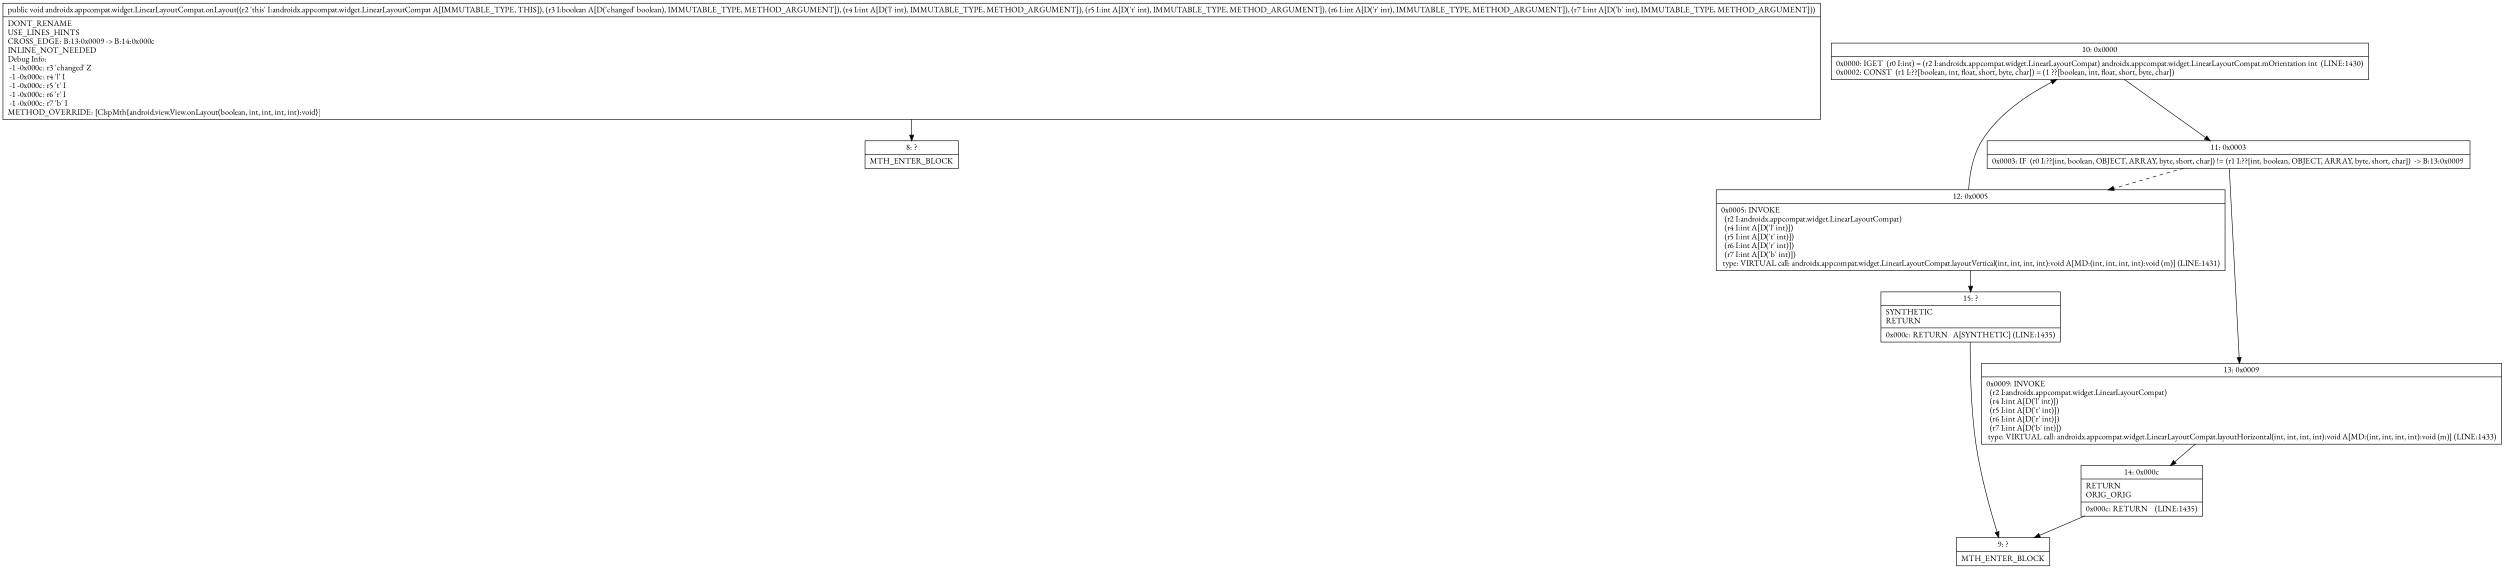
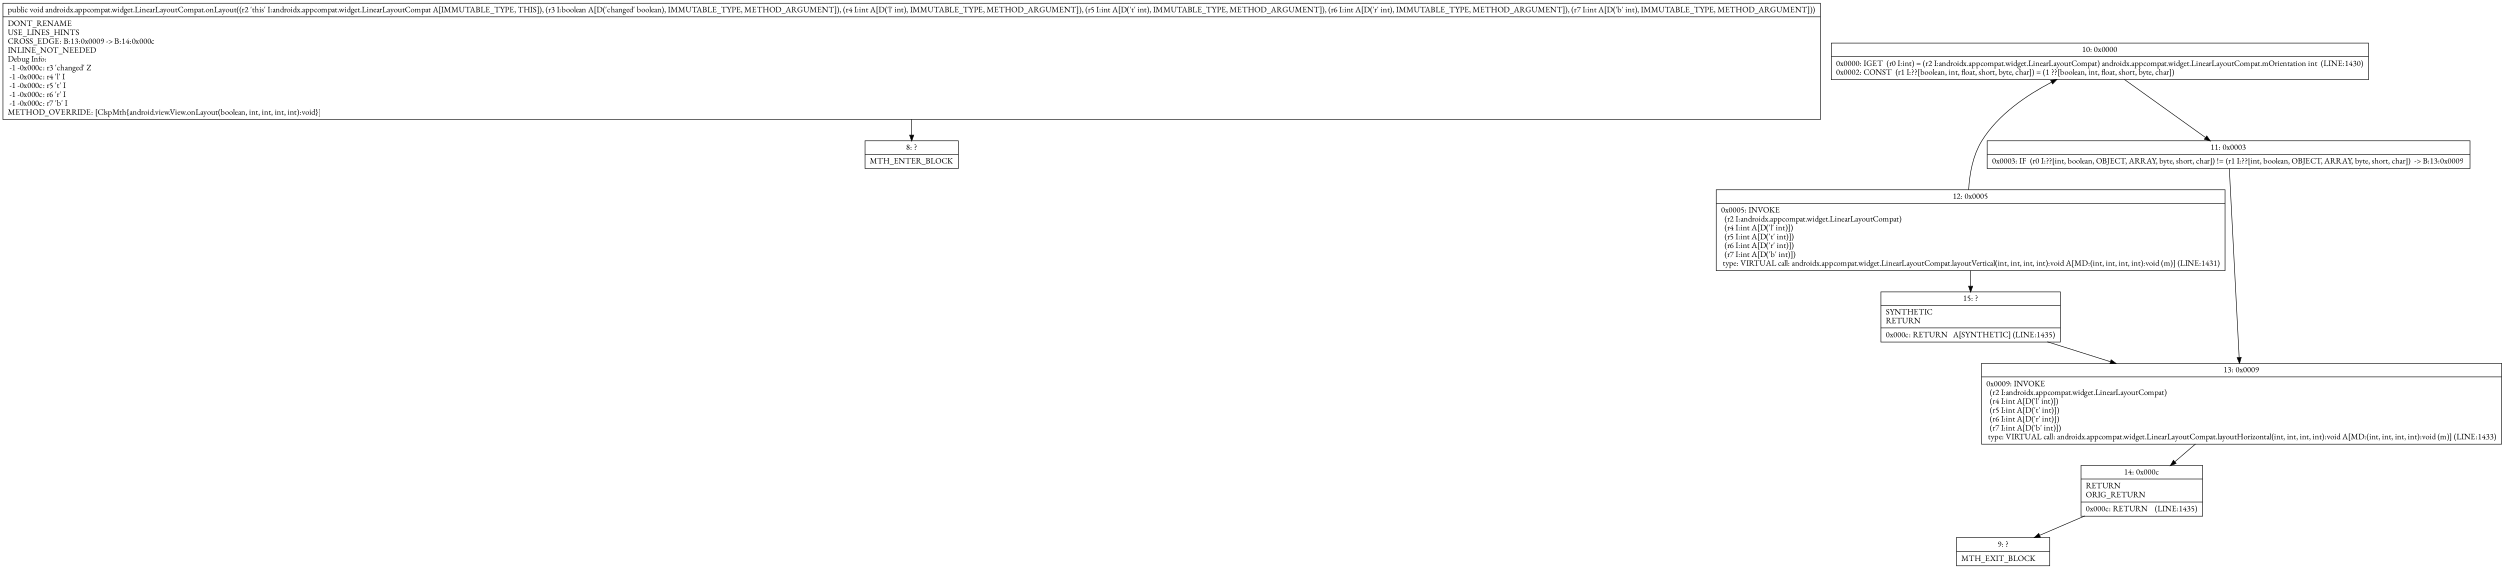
(2149, 178) -> none
(1975, 438) -> (2079, 352)
(2109, 495) -> (2116, 495)
(2003, 558) -> (1999, 558)
